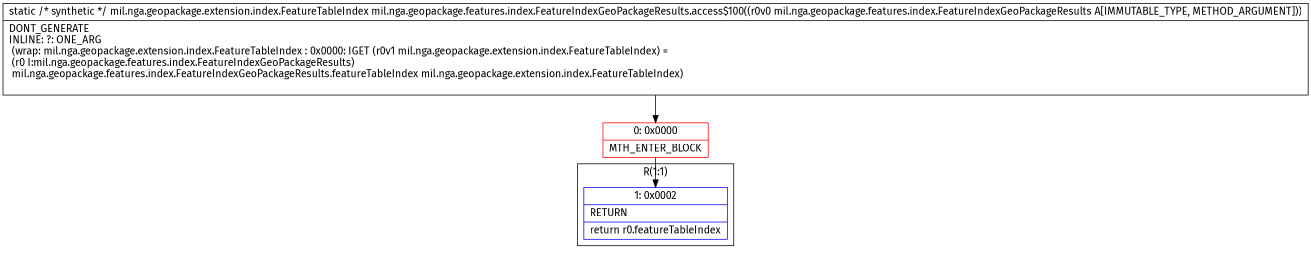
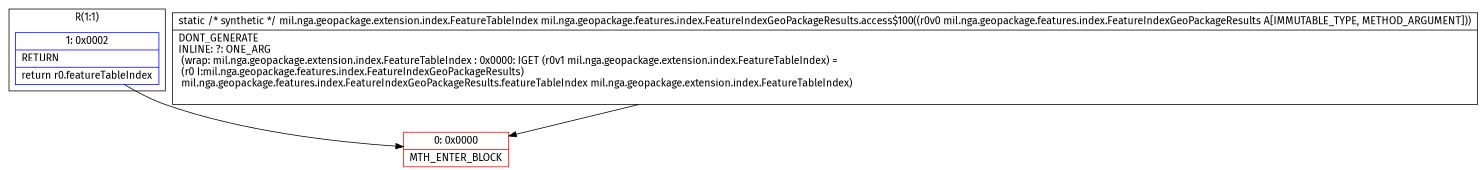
(656, 169) -> (257, 129)
